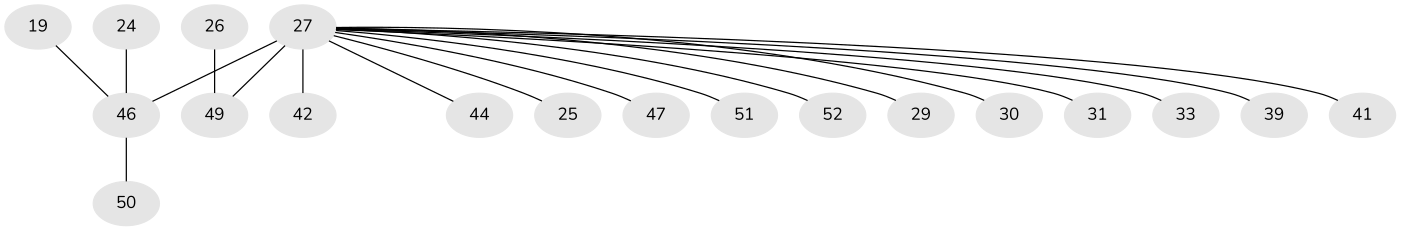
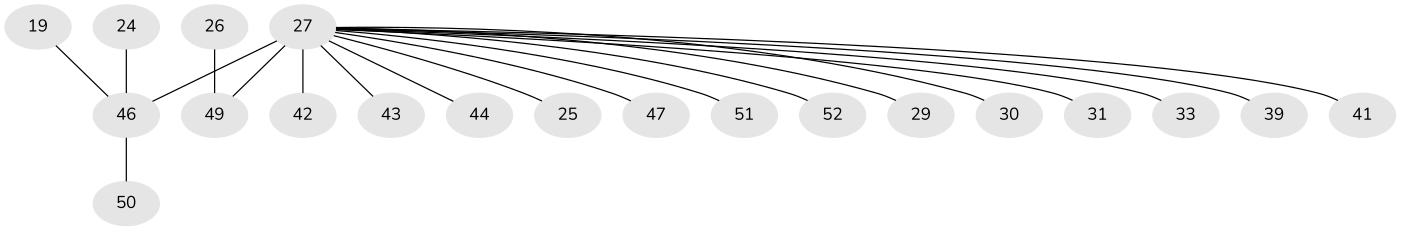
none -> (391, 115)
